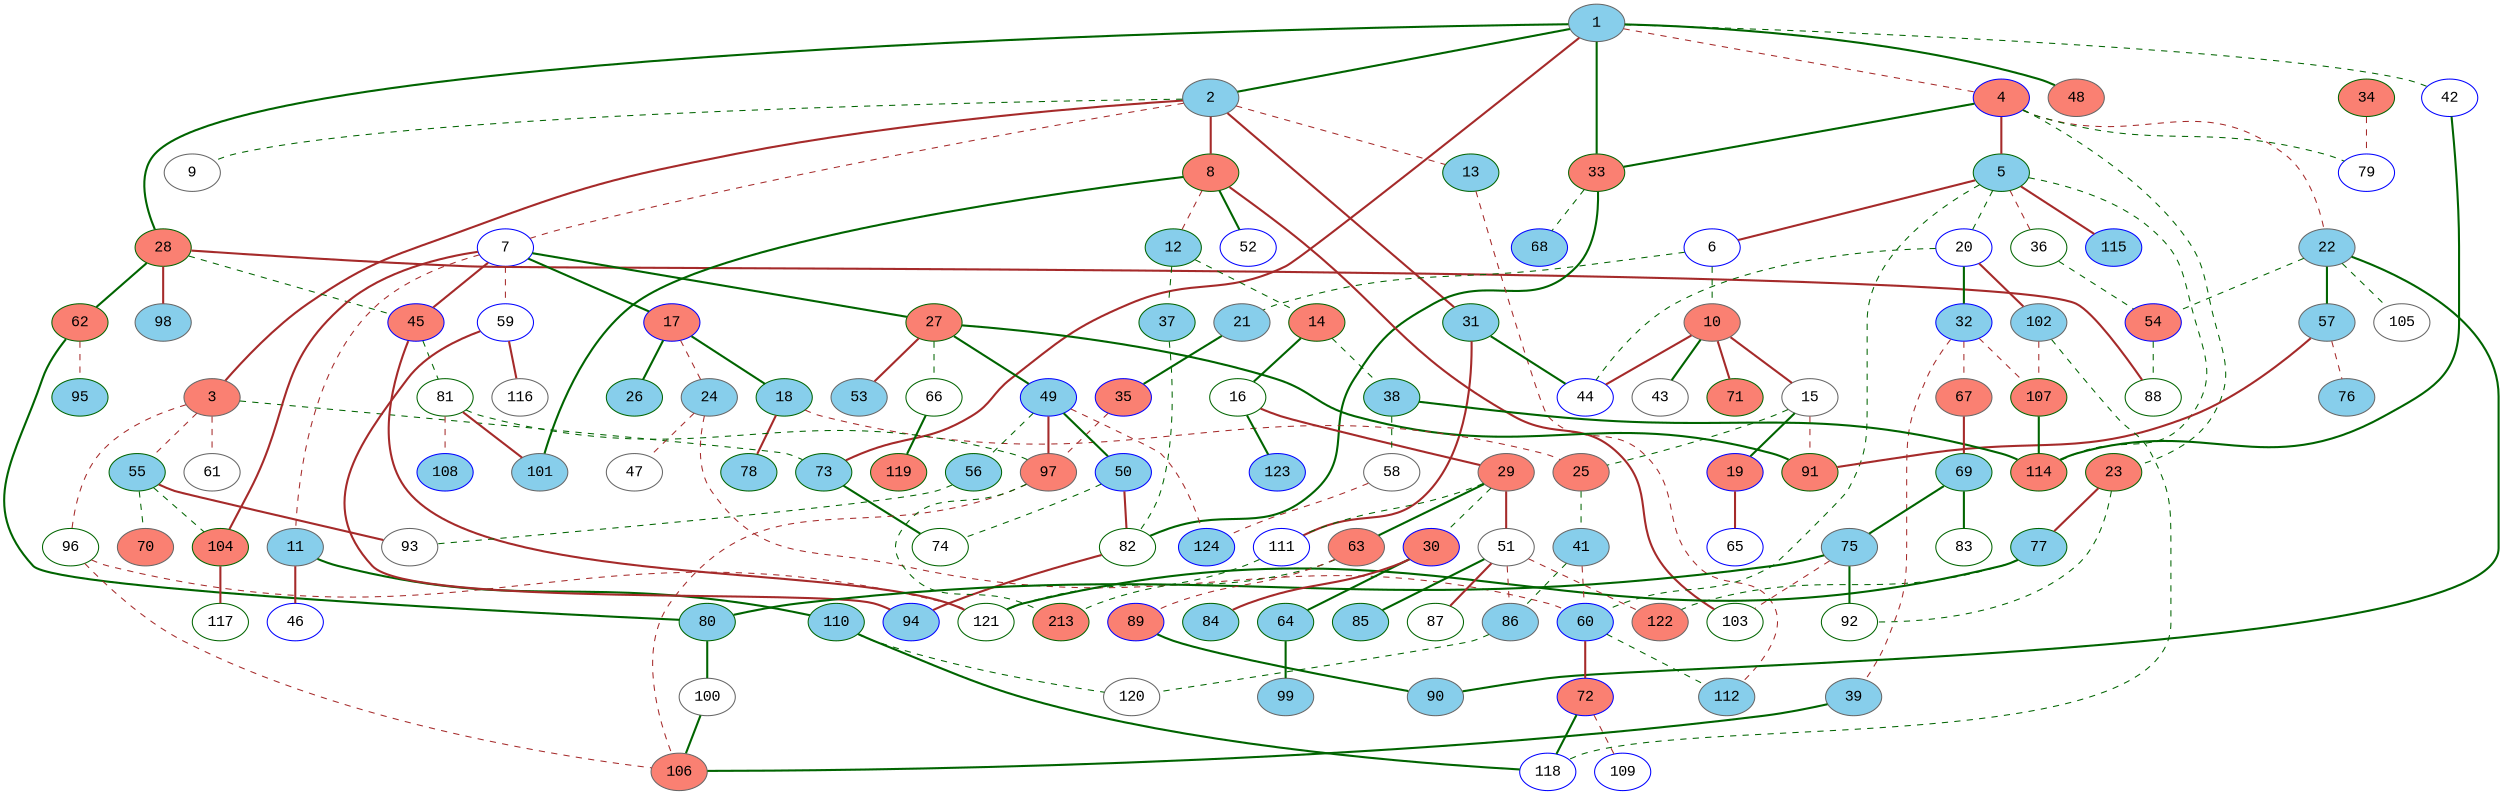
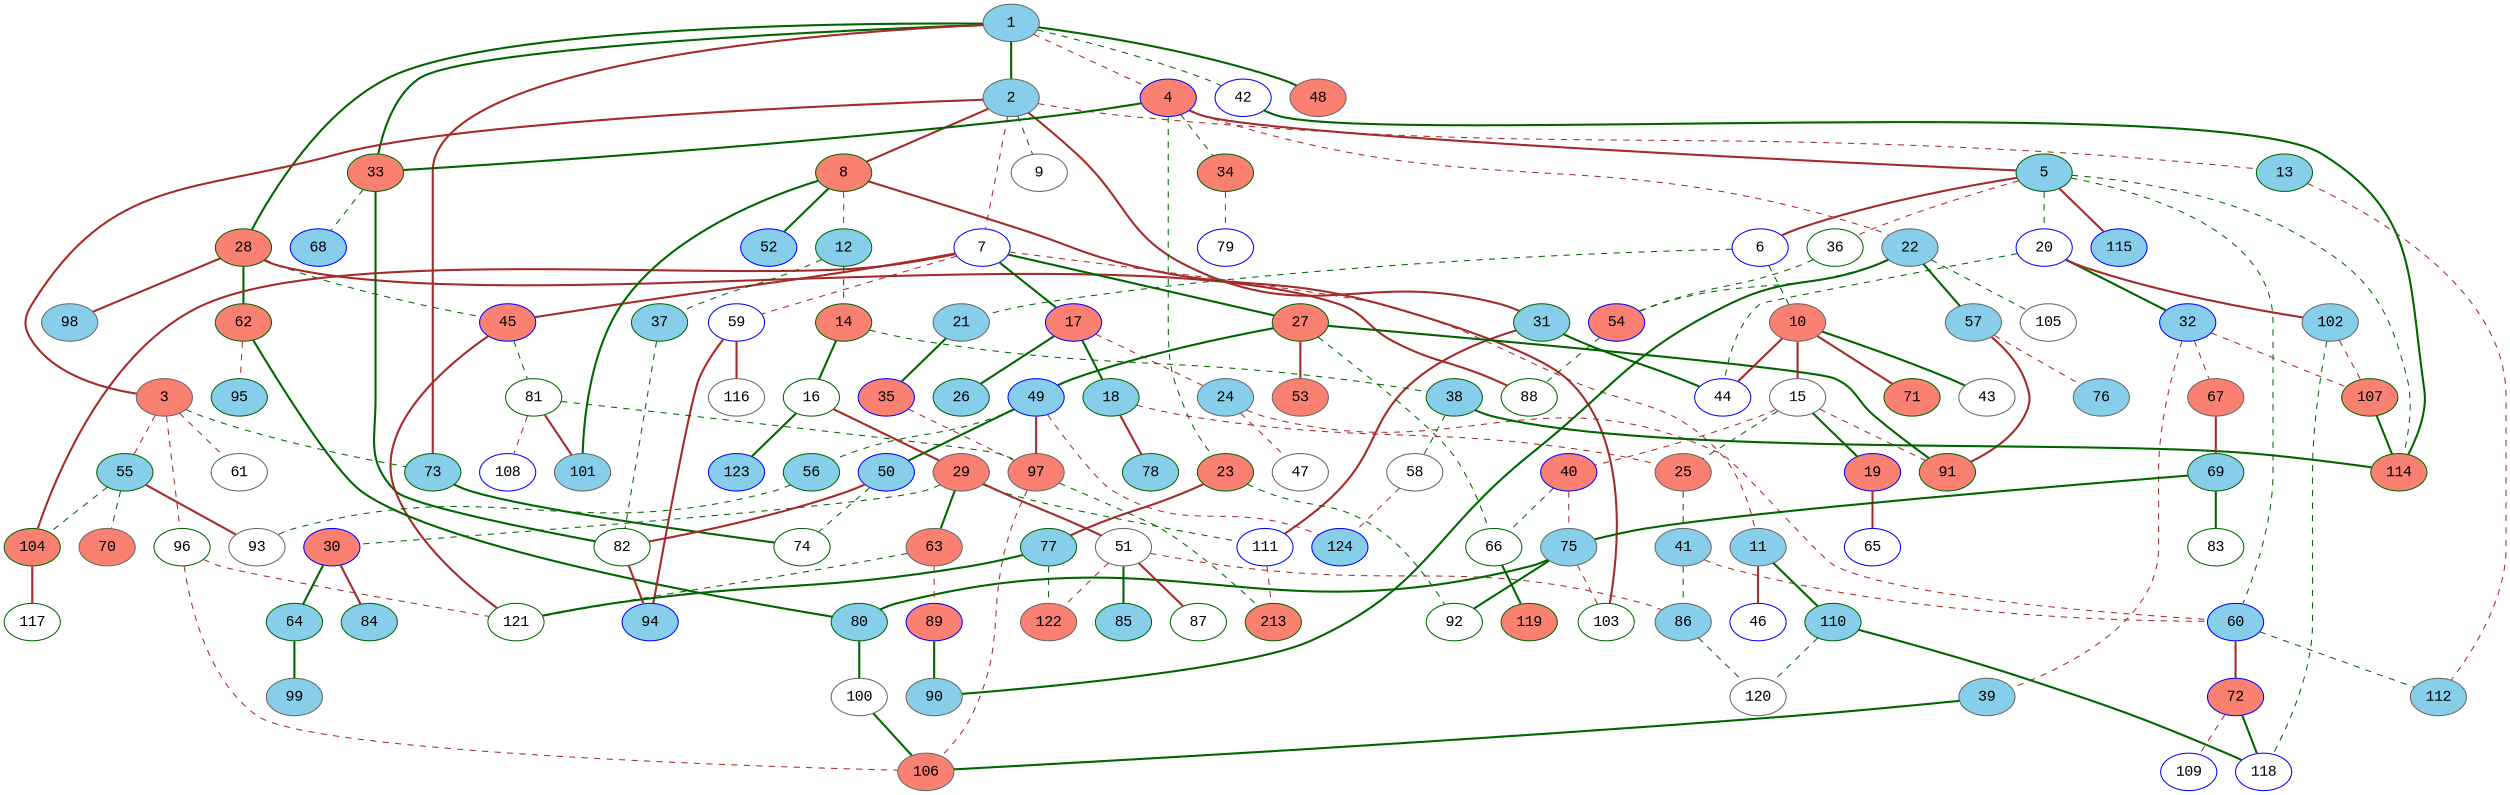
(2183, 136) -> (1197, 135)
(1248, 248) -> (769, 248)
(859, 397) -> (1300, 397)
(445, 472) -> (508, 472)
none -> (1569, 472)
(1131, 593) -> (1269, 582)
